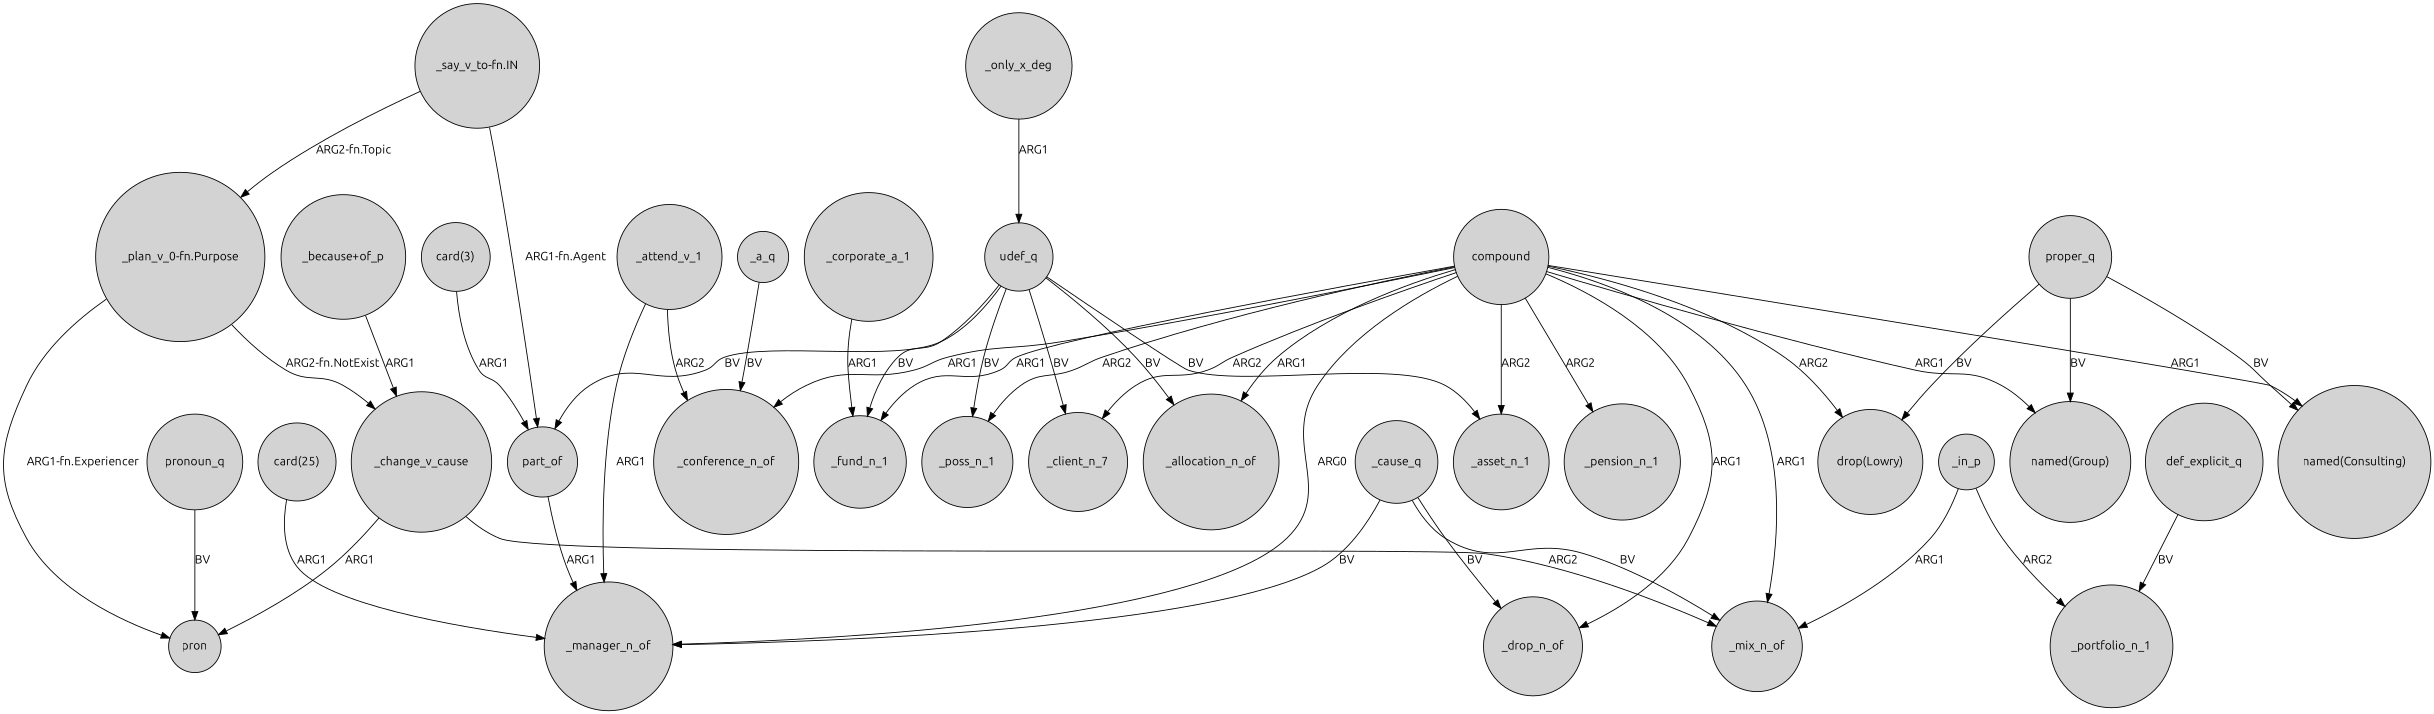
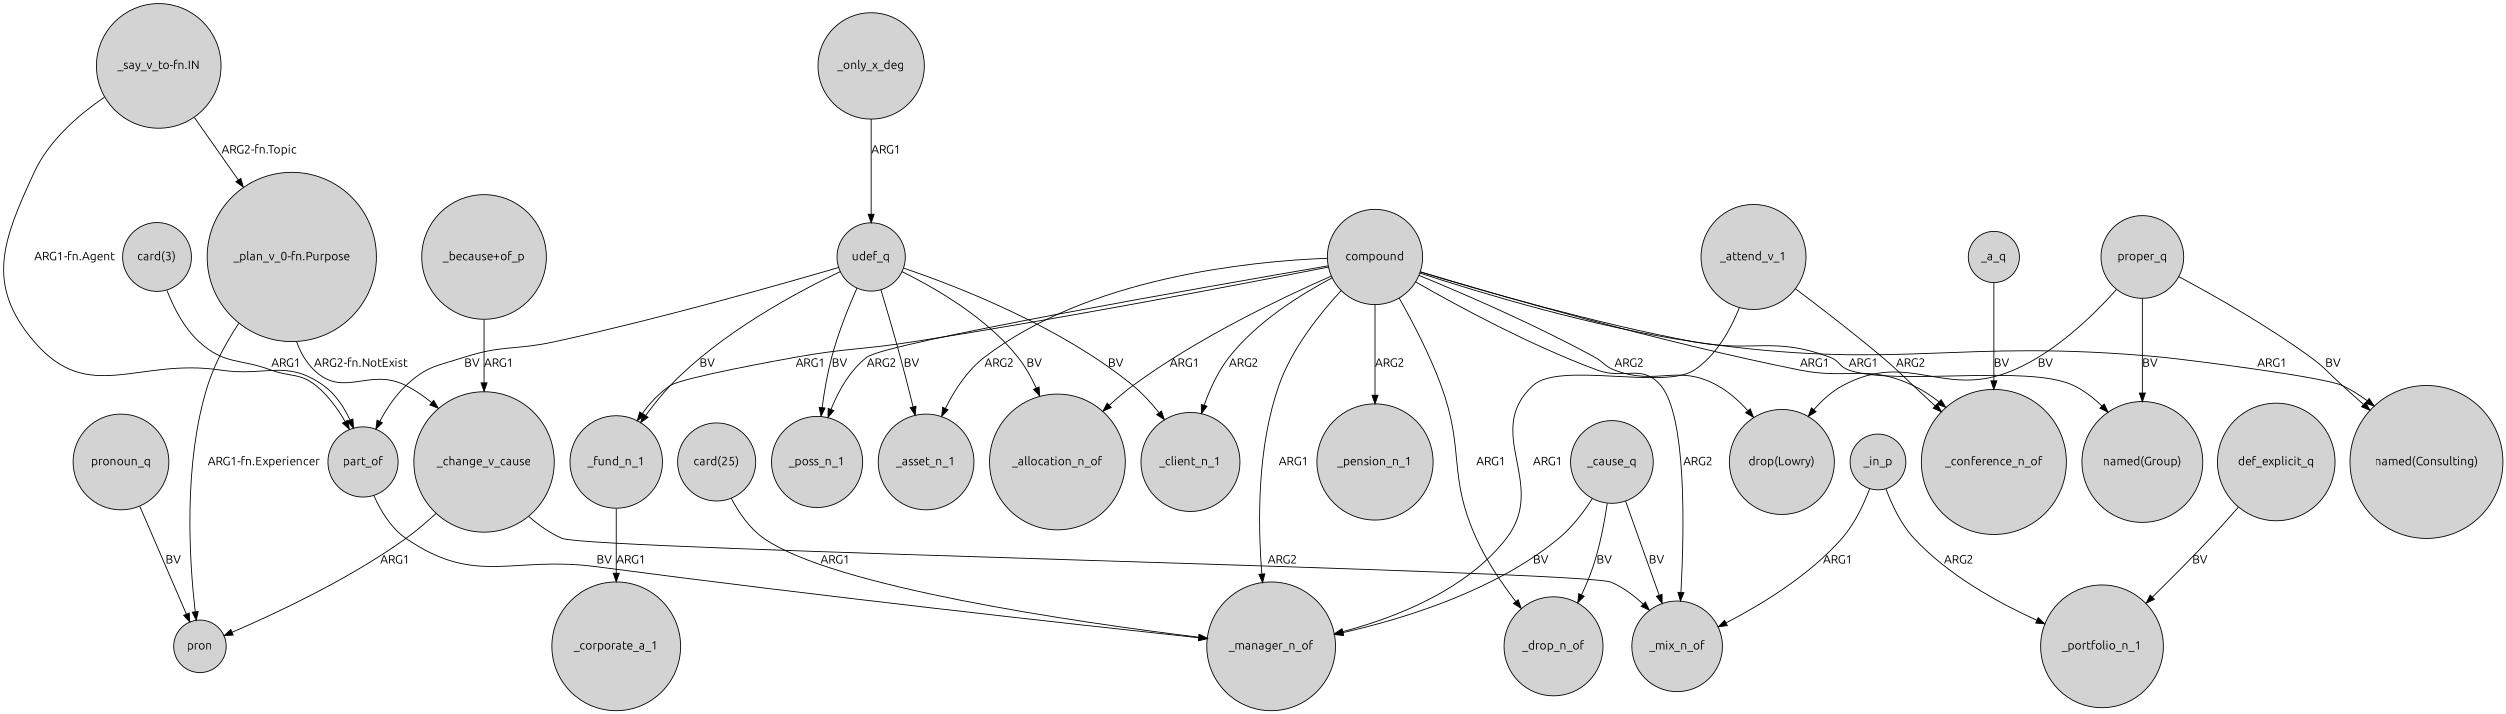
(848, 363) -> (616, 538)
(1078, 462) -> (1190, 462)
(1333, 462) -> (1294, 462)
(1792, 462) -> (1698, 462)
(582, 560) -> (605, 560)
